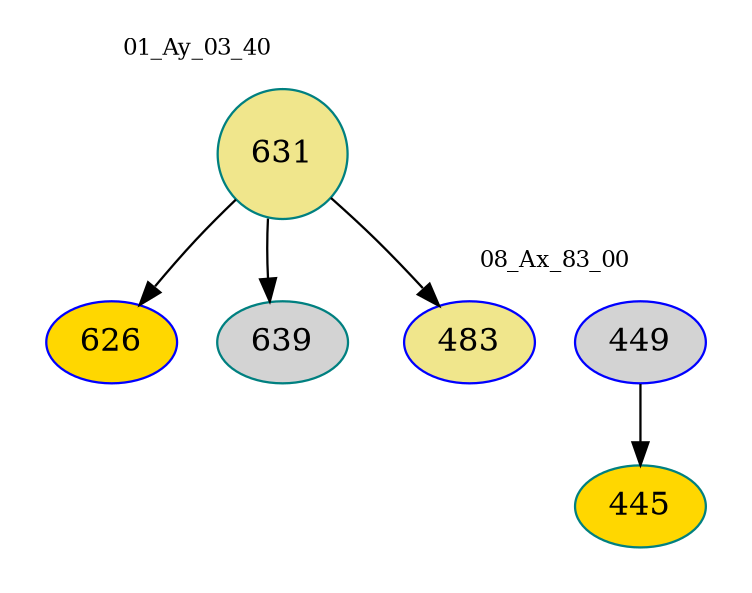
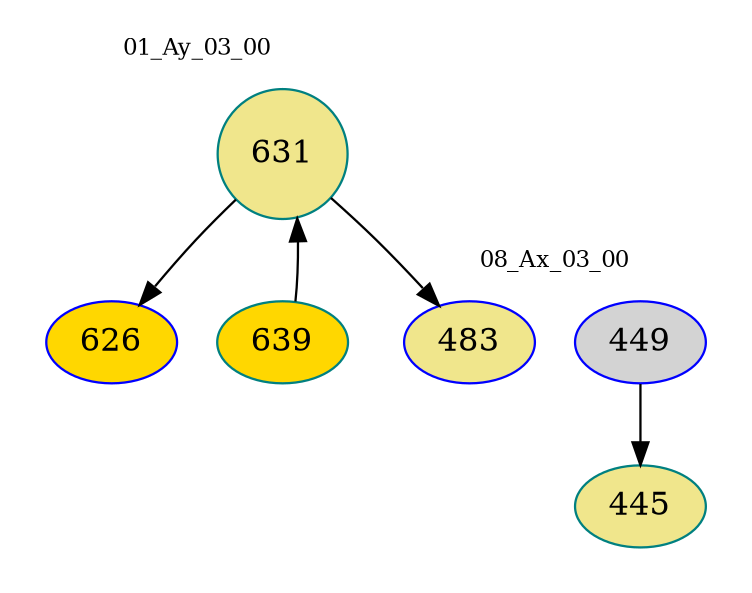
(197, 49) -> (197, 49)
(267, 248) -> (298, 272)
(555, 261) -> (555, 261)
(283, 342) -> (283, 342)
(640, 506) -> (640, 506)
